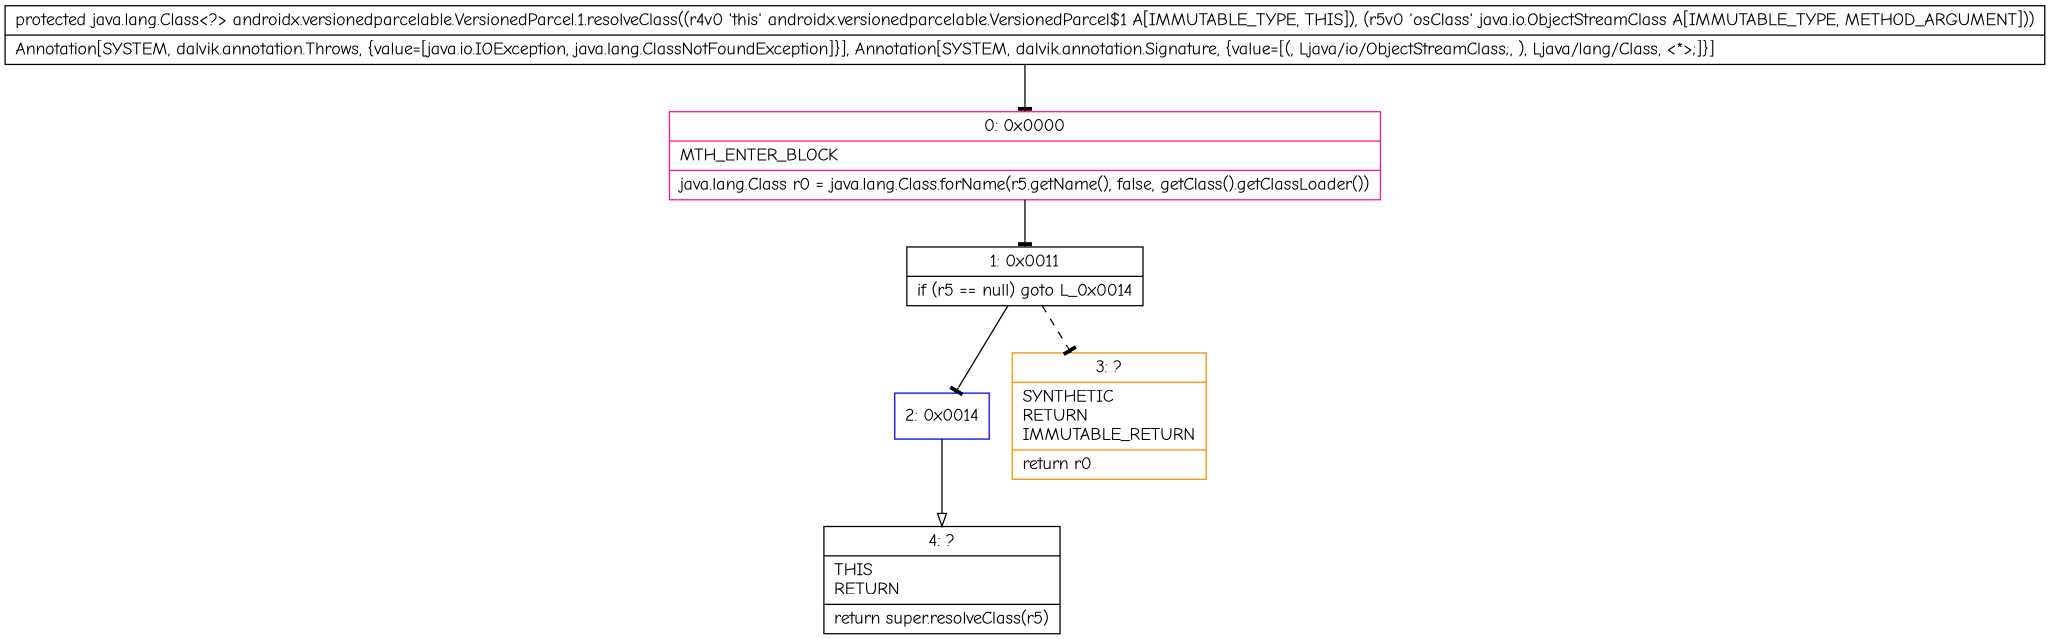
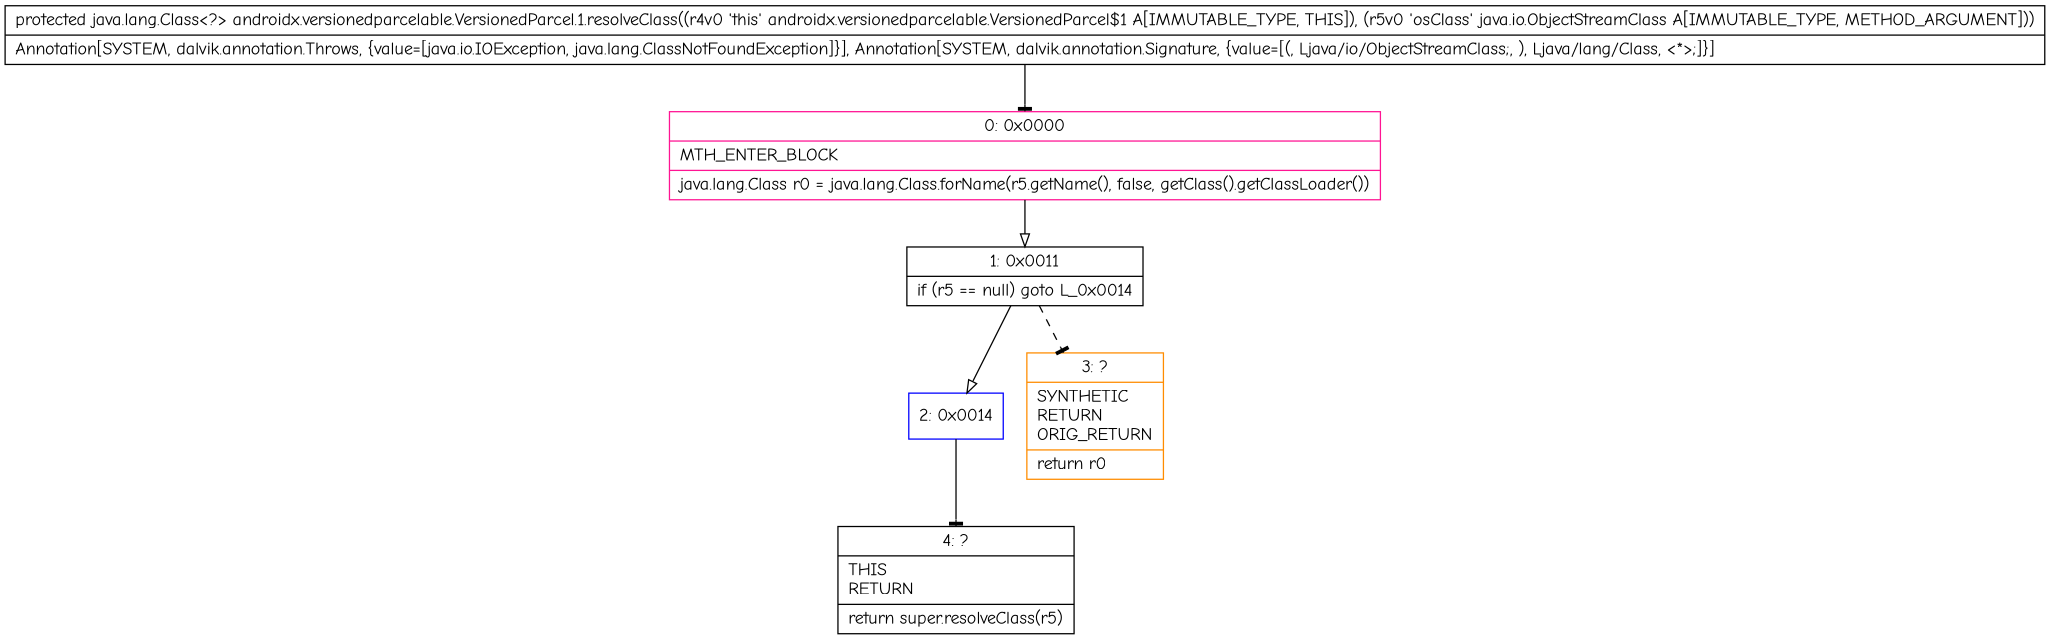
(1025, 220) -> (1025, 217)
(983, 346) -> (992, 343)
(1109, 435) -> (1095, 435)
(942, 476) -> (956, 479)
